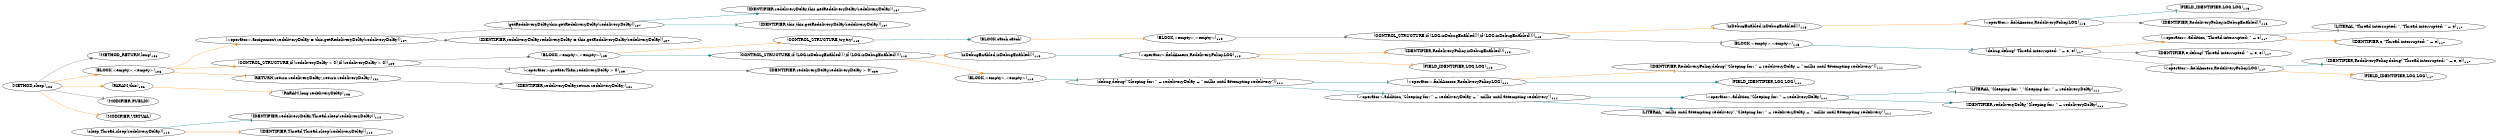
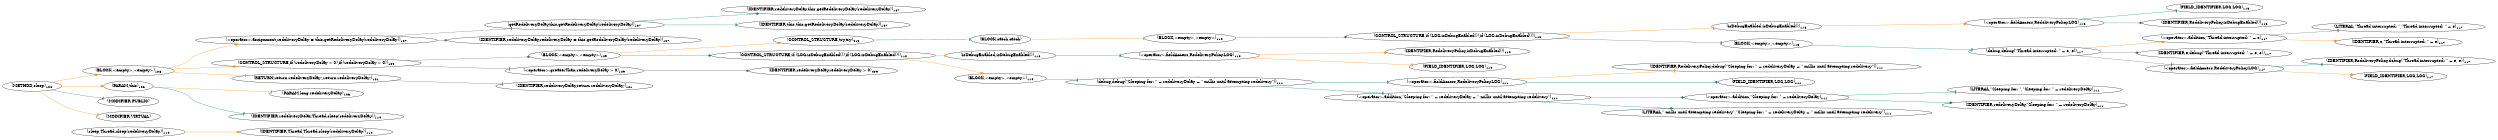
(857, 40) -> (857, 40)
(920, 40) -> (920, 40)
(128, 56) -> none
(447, 82) -> (447, 82)
(206, 123) -> (197, 102)
(212, 132) -> (212, 132)
